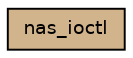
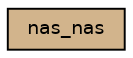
(66, 29) -> (66, 29)
